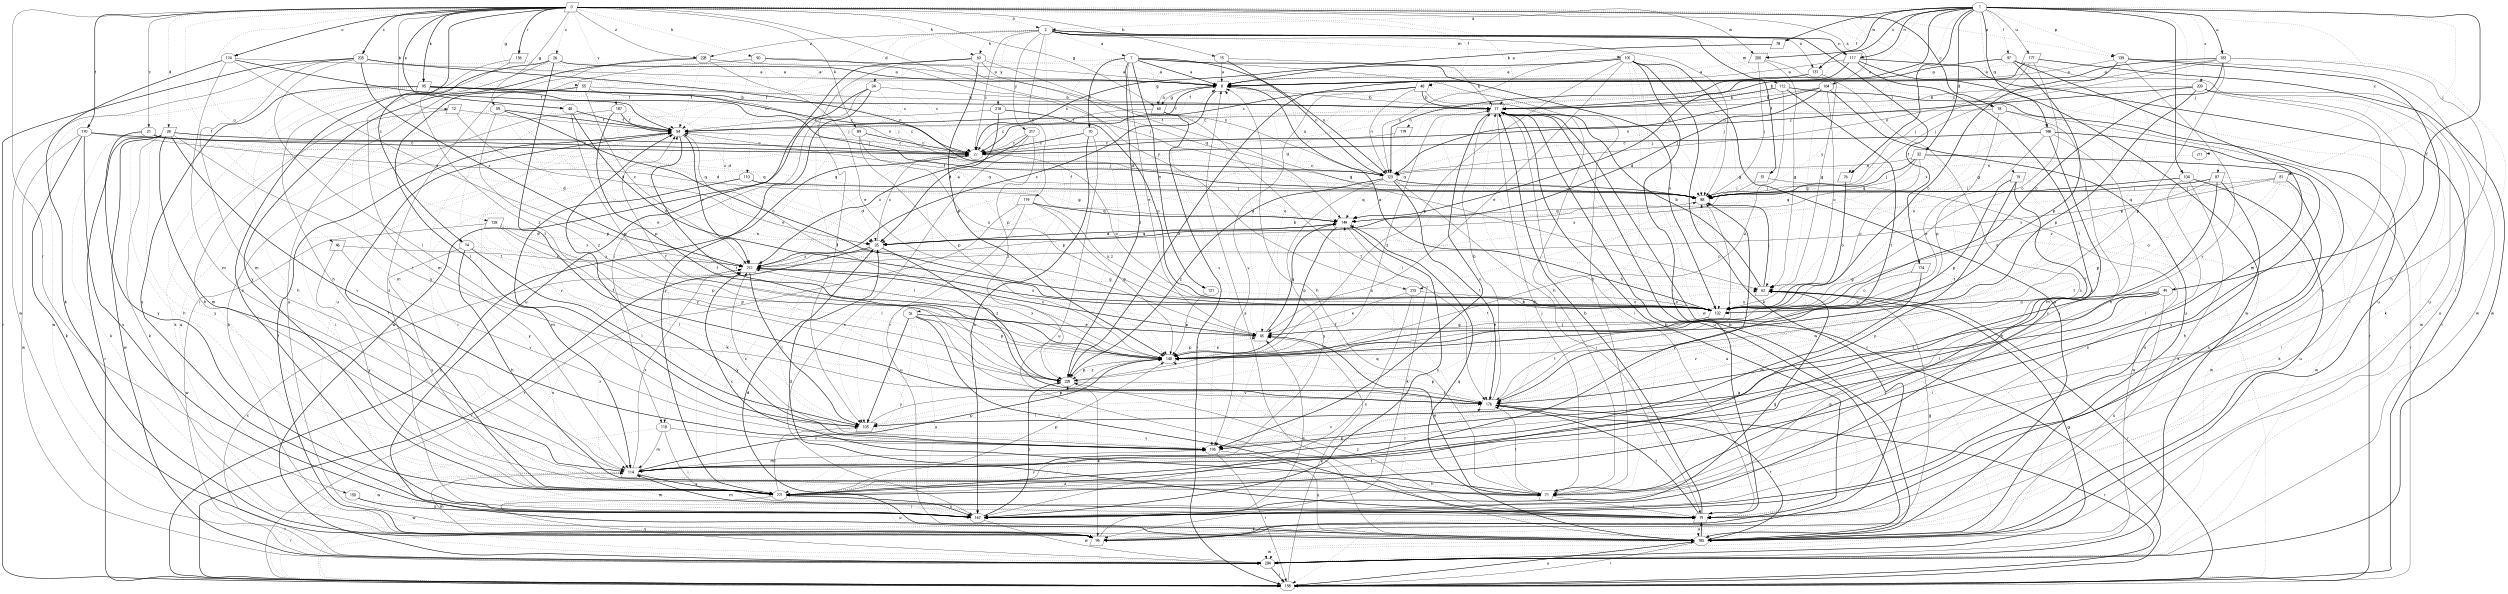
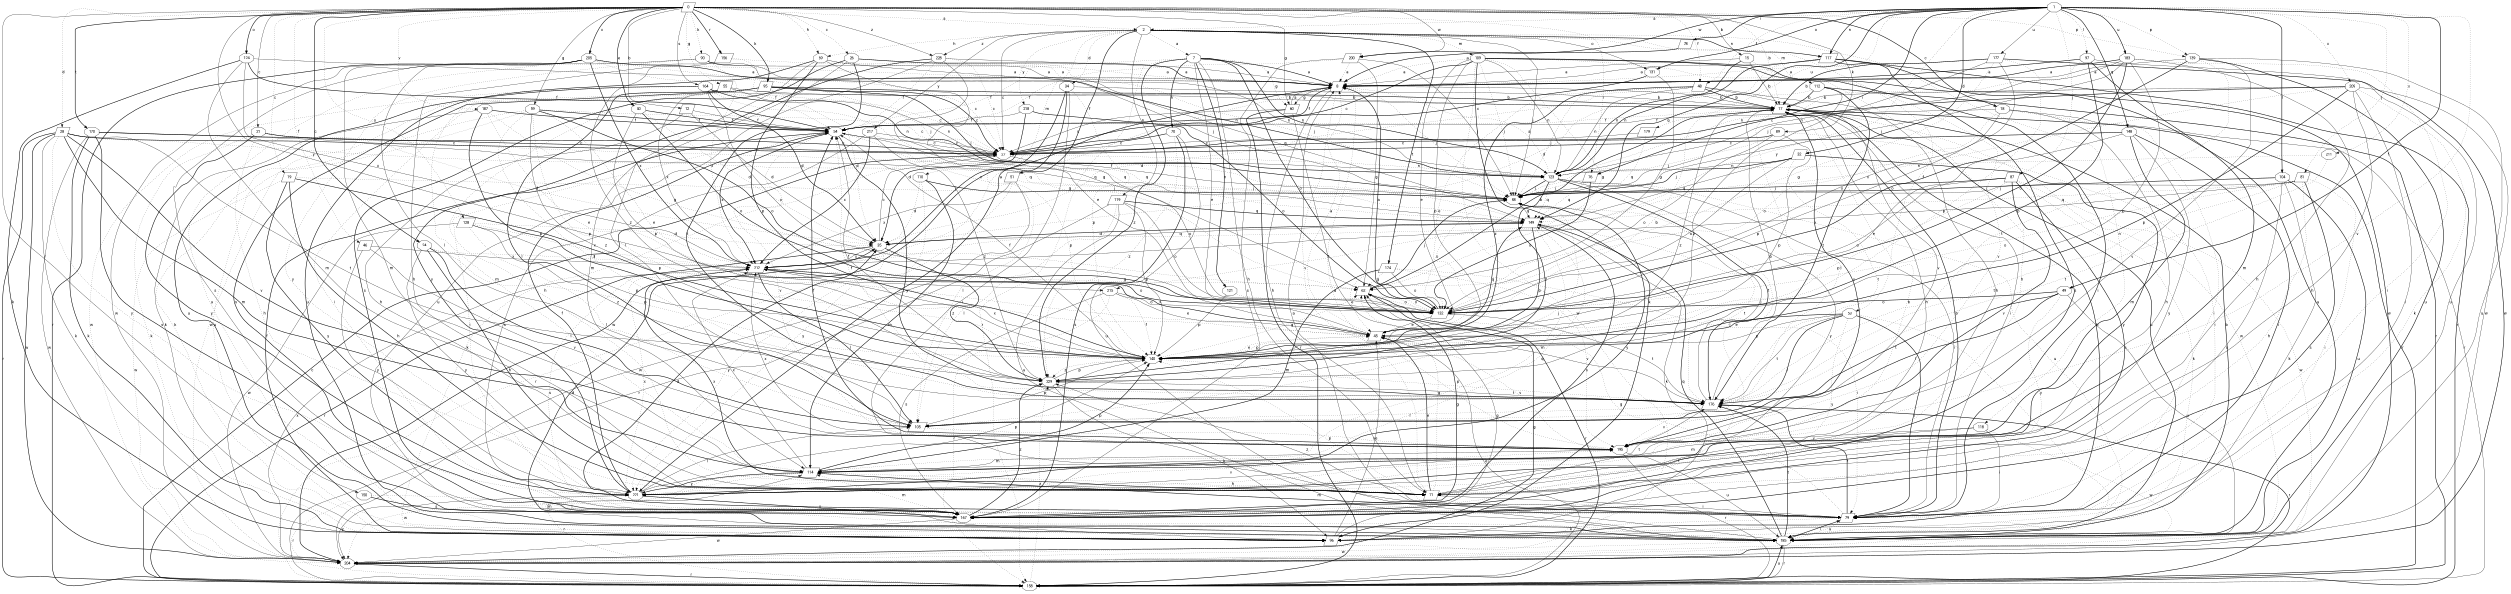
(700, 211) -> (1253, 471)
